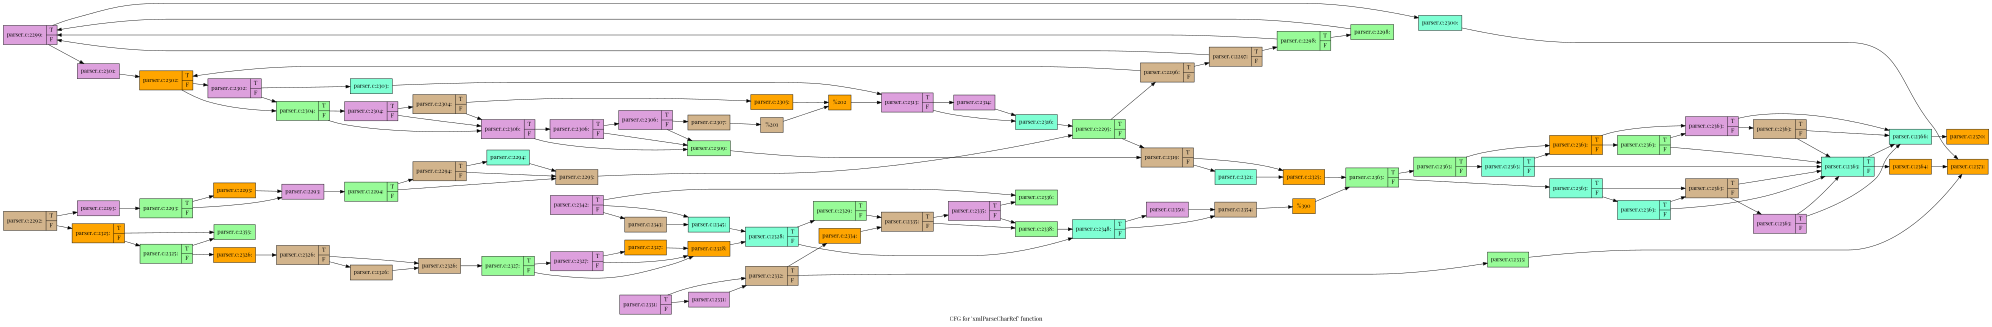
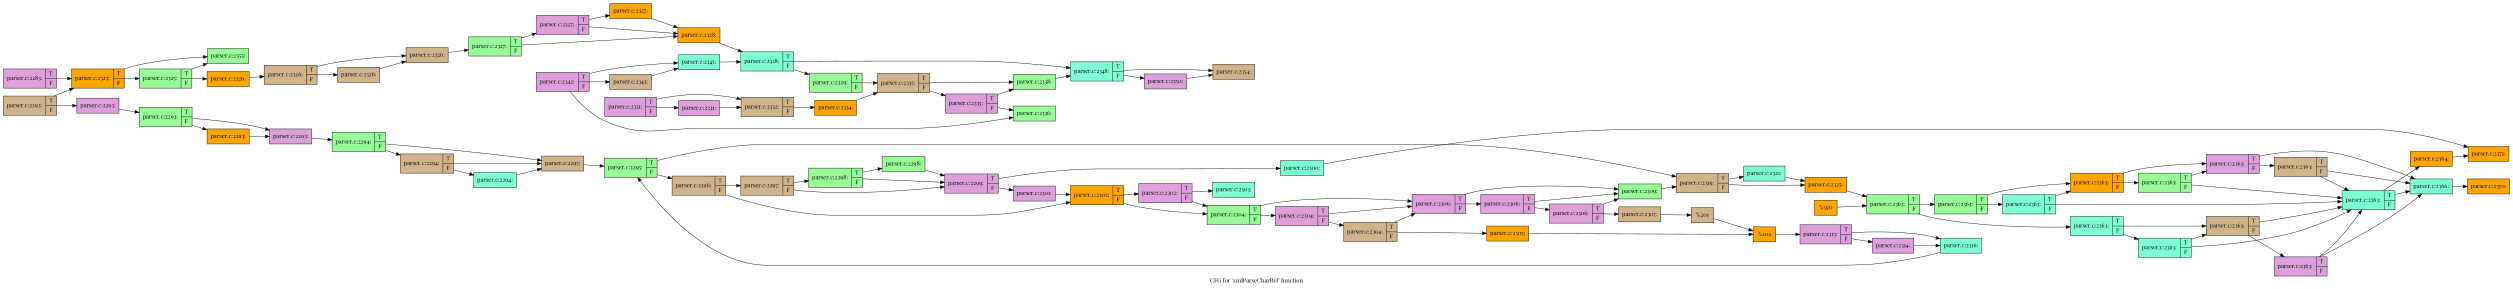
none -> (30, 79)
(635, 82) -> none
(1272, 208) -> none
(1508, 260) -> none
